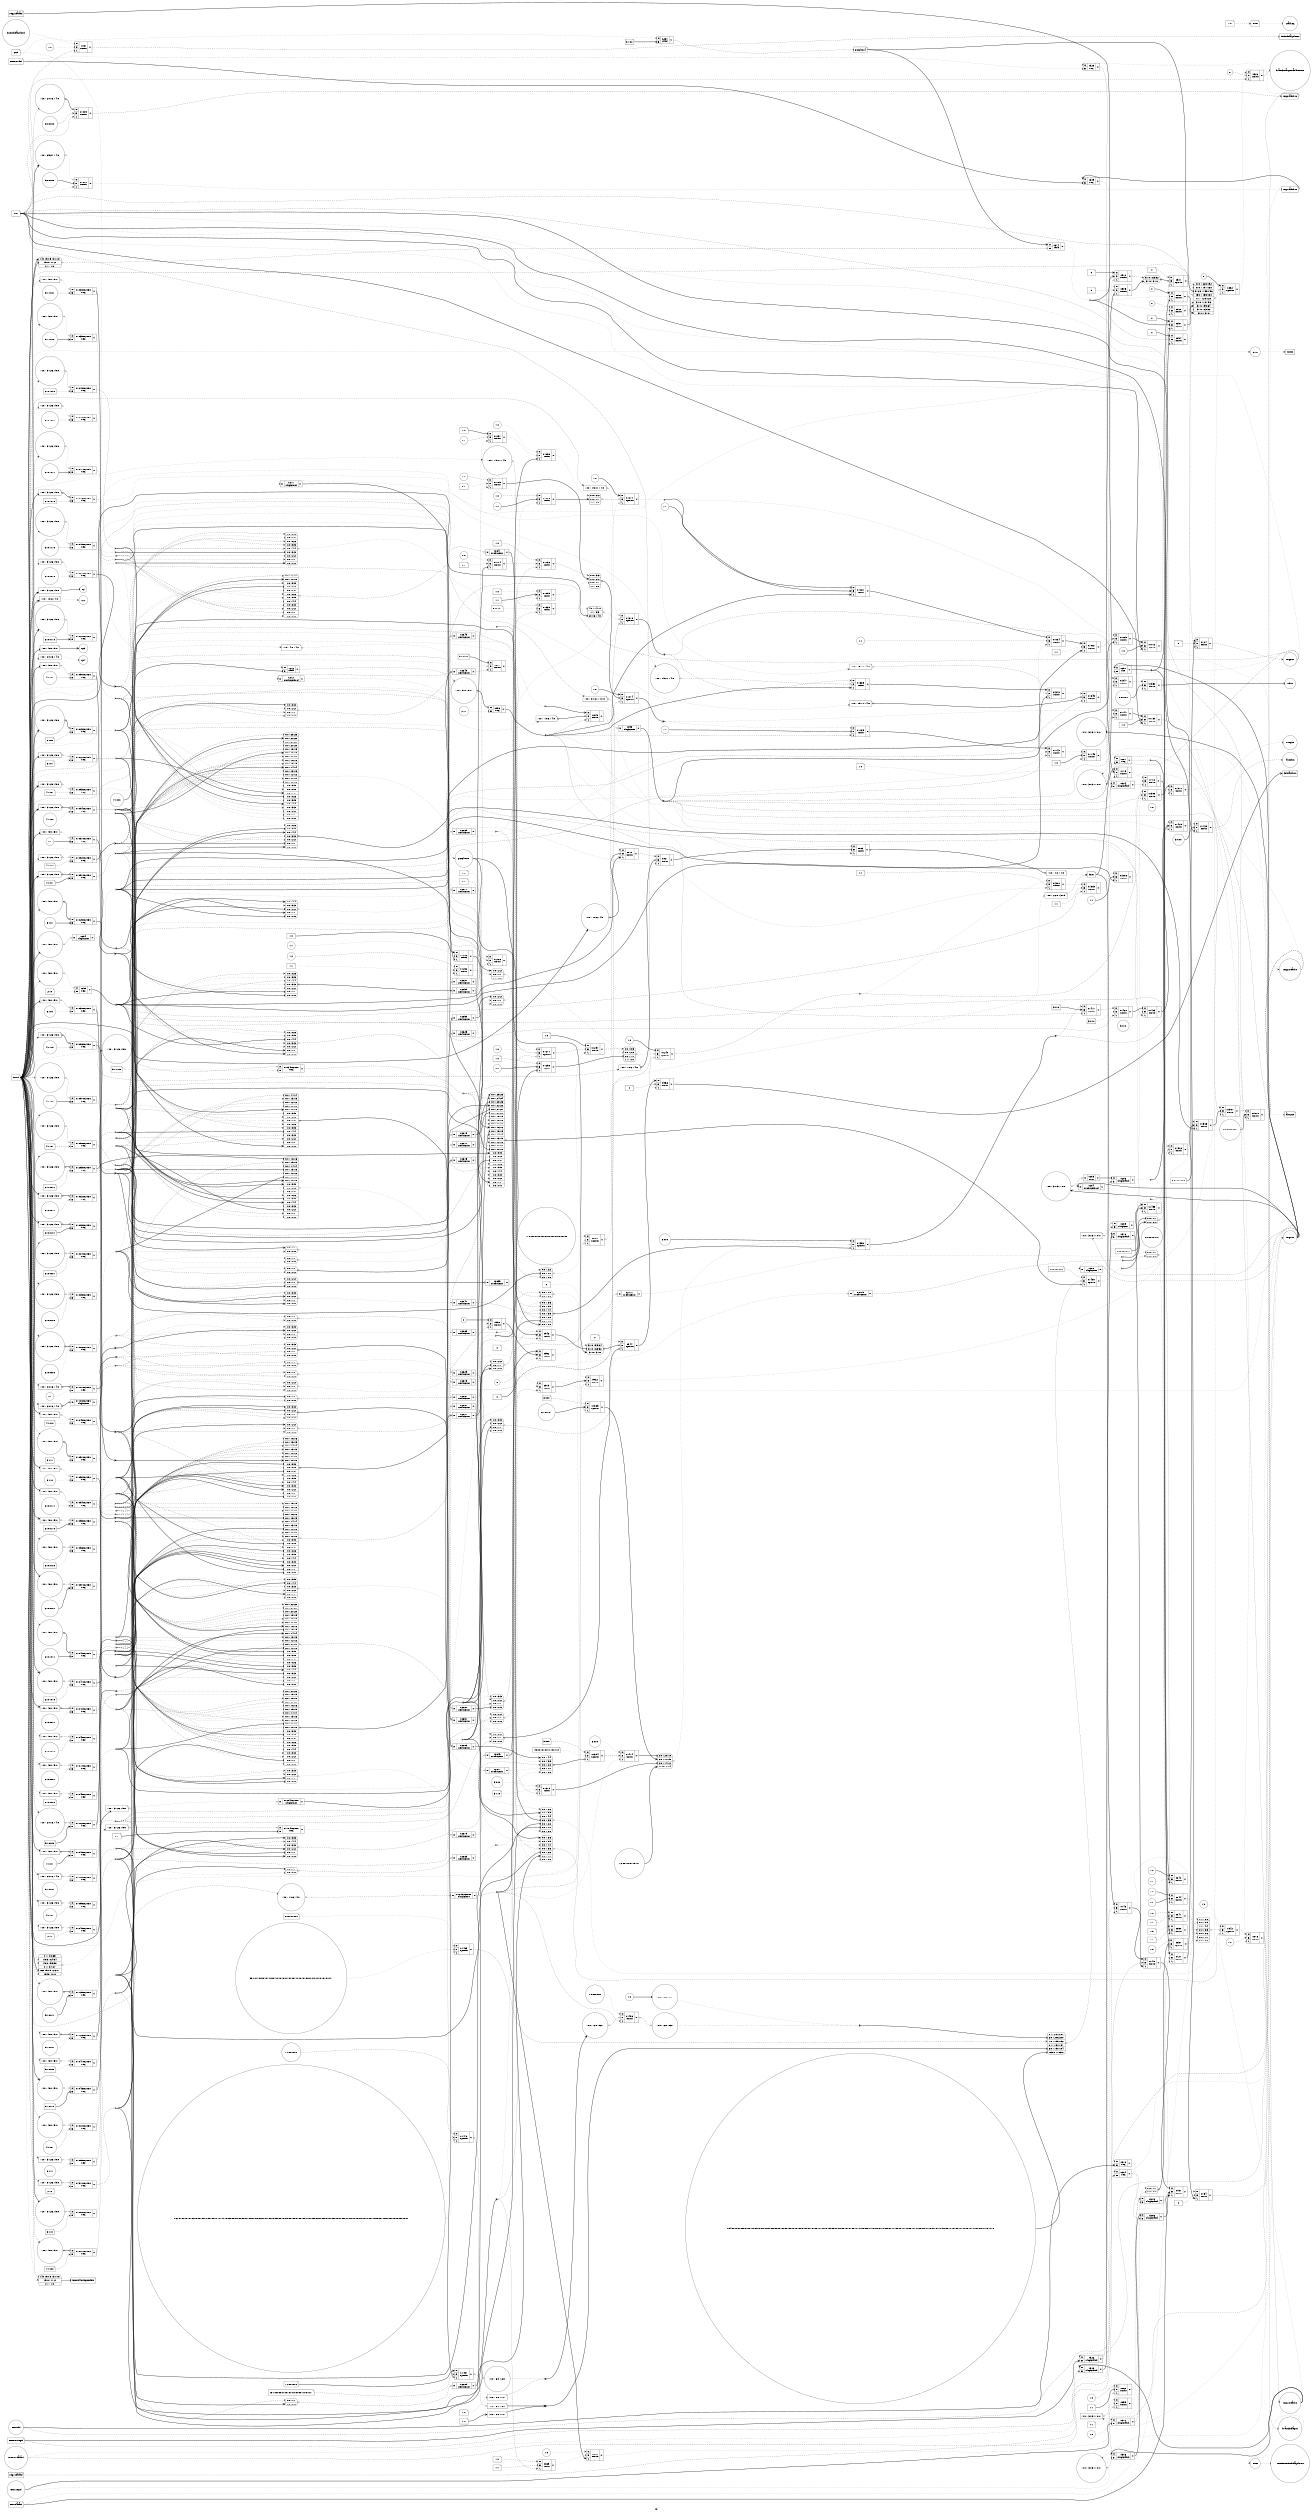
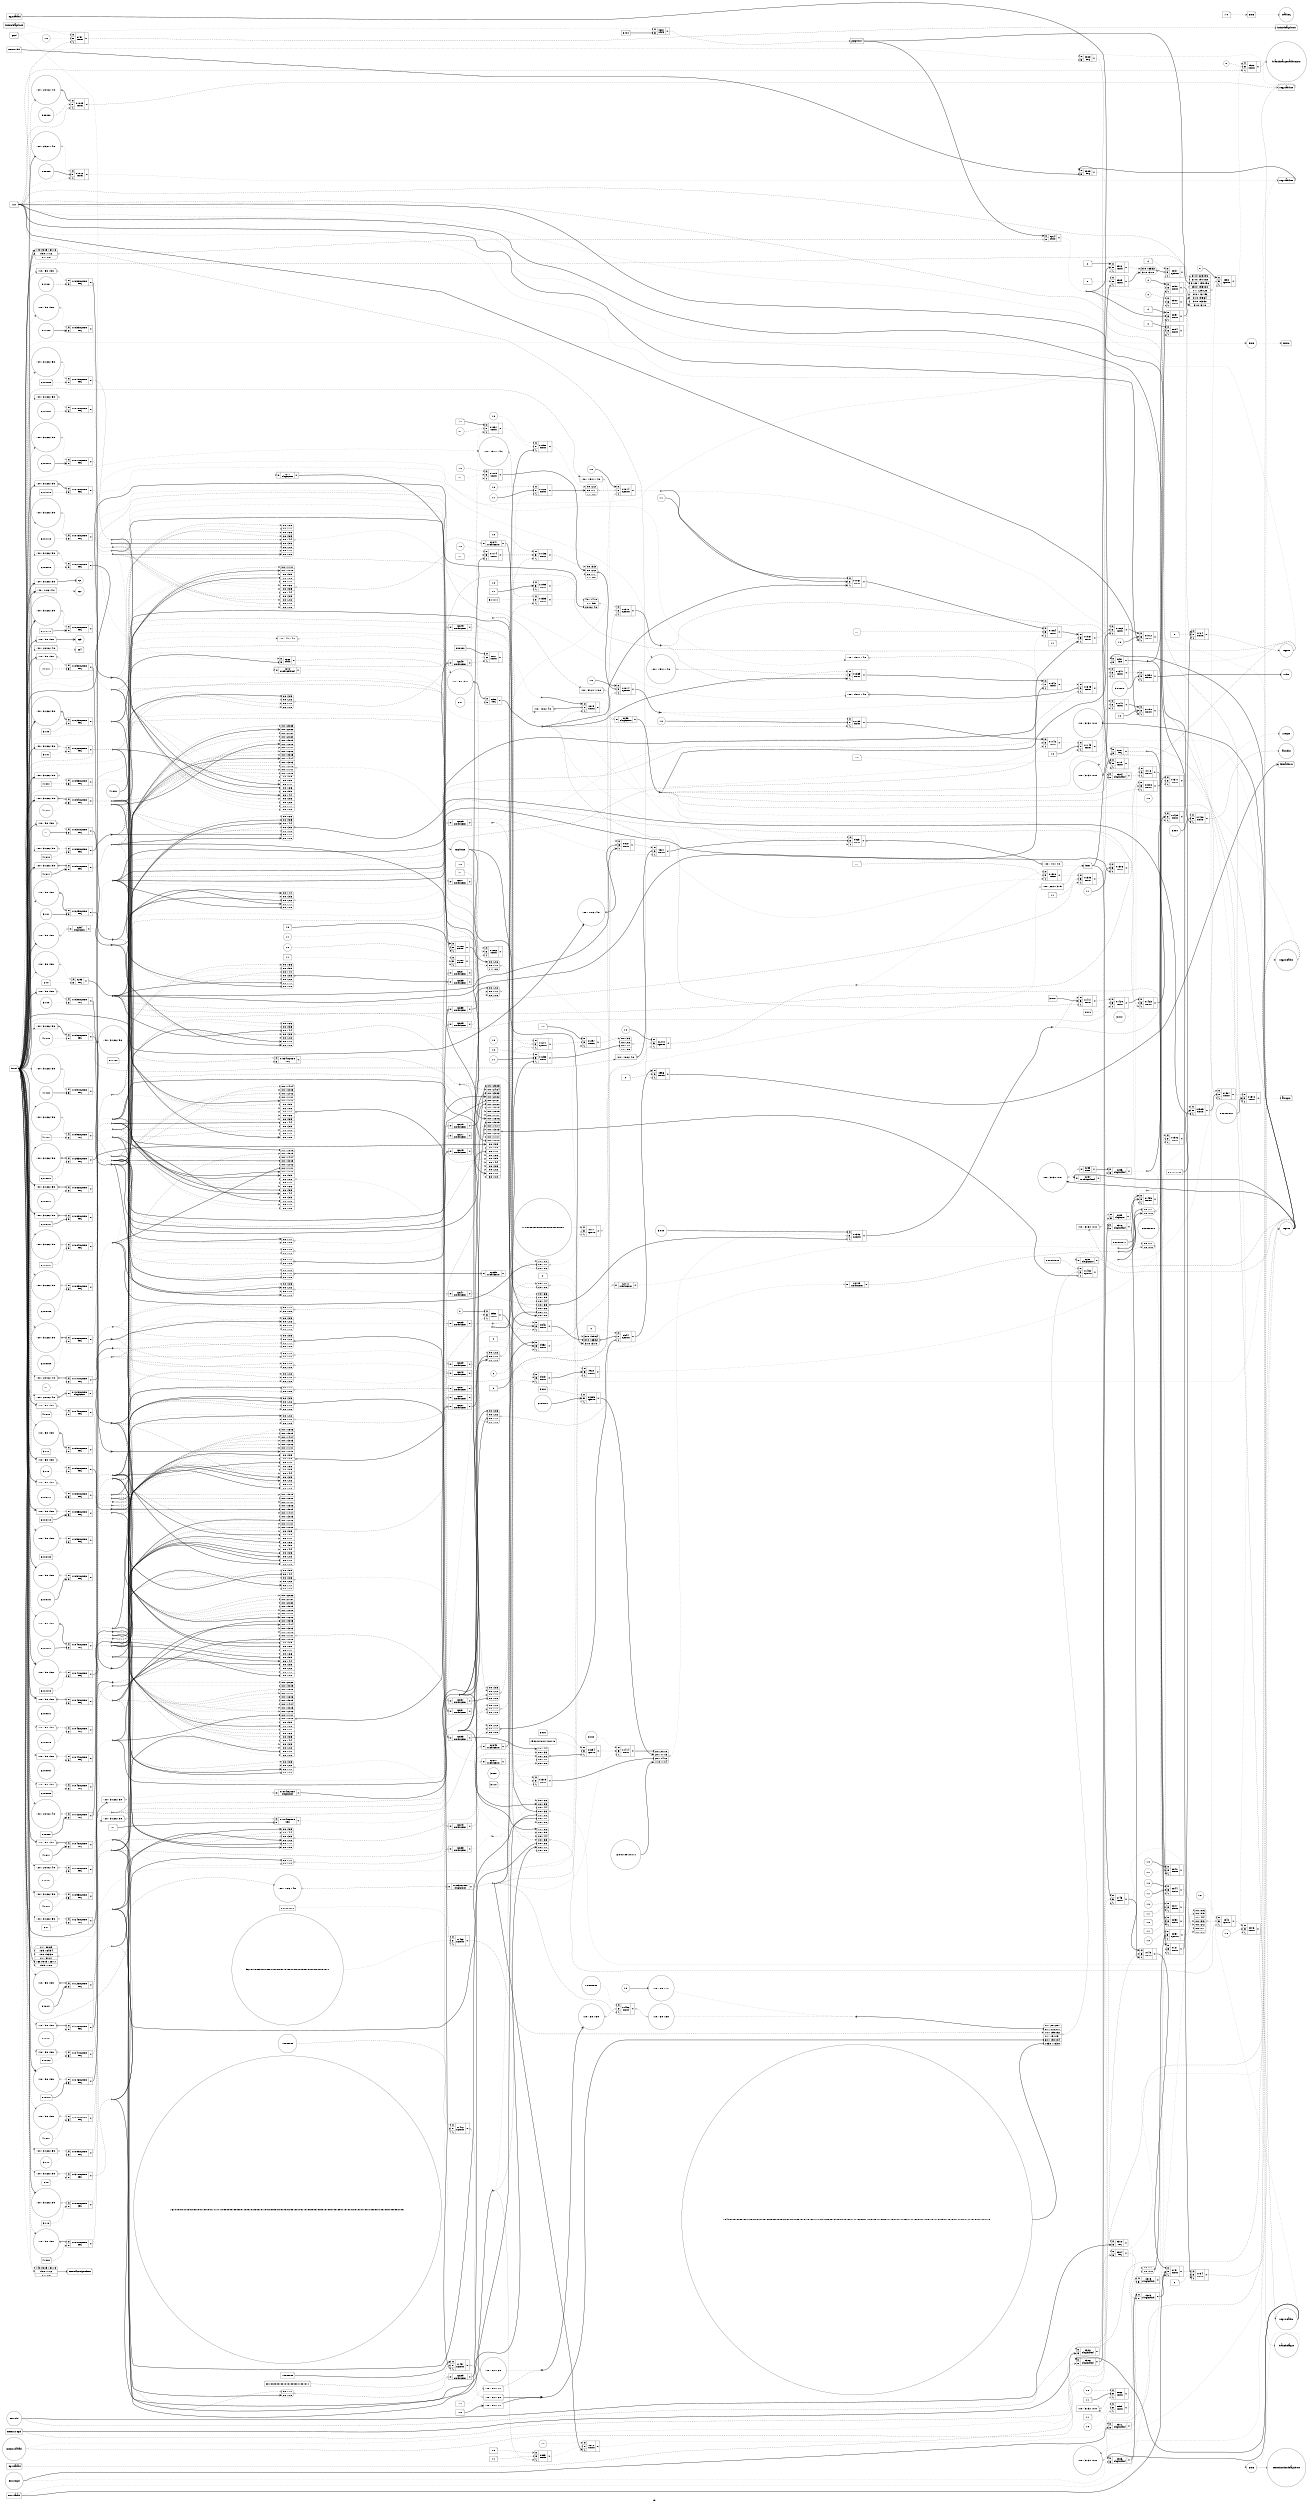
(16, 33) -> (14, 25)
(34, 622) -> (31, 613)
(83, 660) -> (80, 650)
